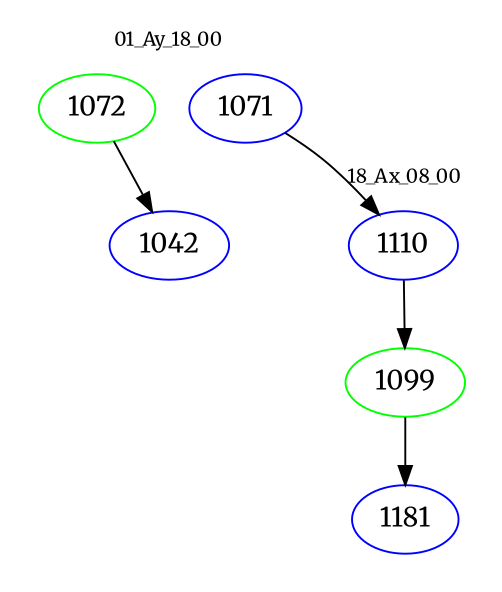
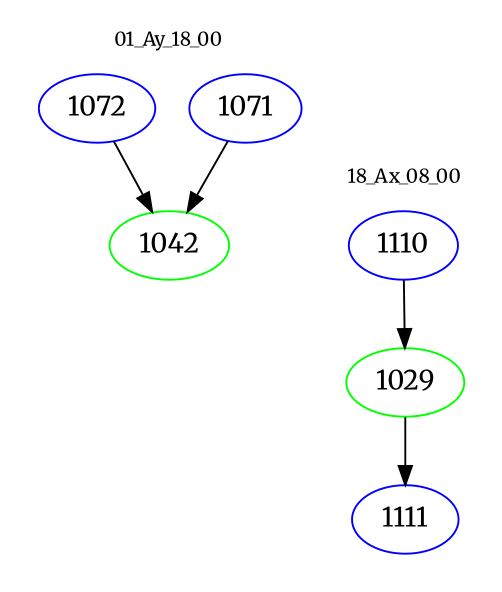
(97, 108) -> (97, 108)
(344, 178) -> (212, 168)
(169, 245) -> (169, 245)
(405, 382) -> (405, 382)
(405, 519) -> (405, 519)
